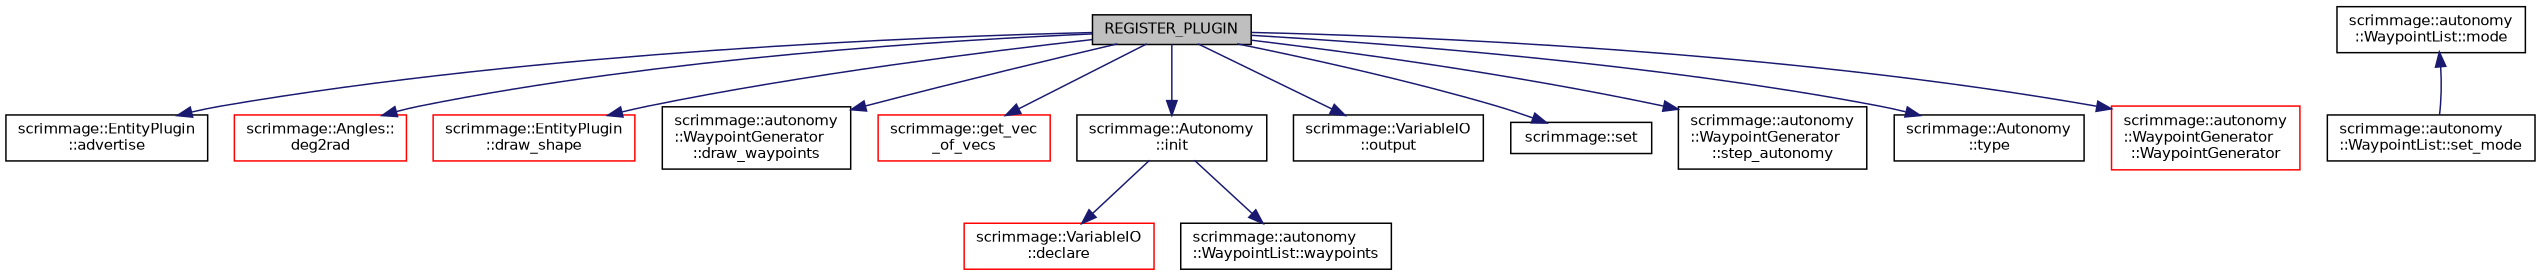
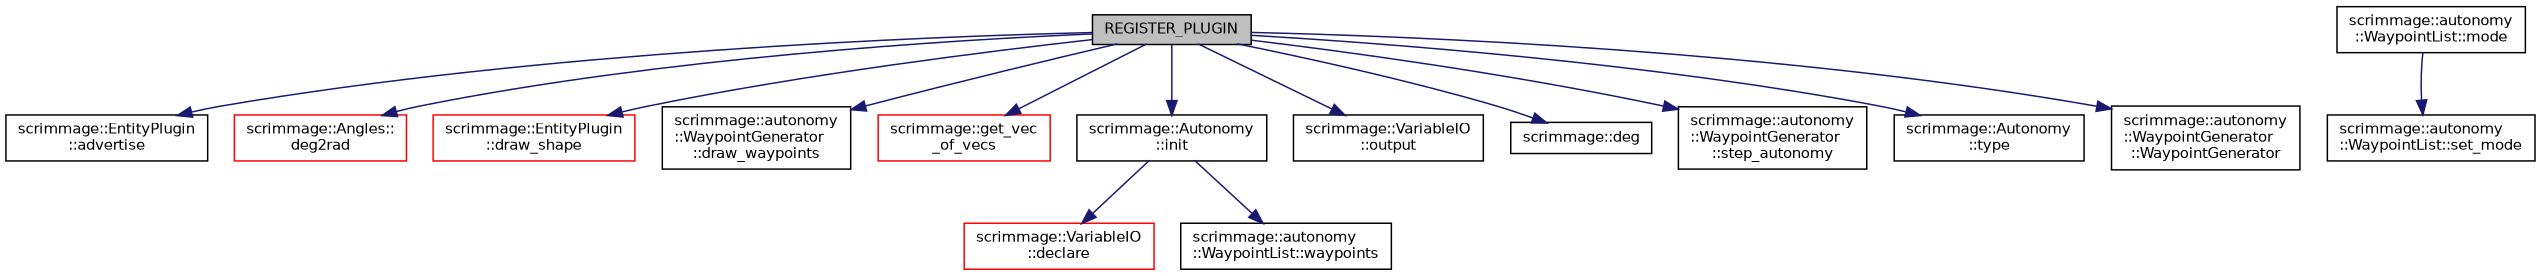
(2441, 91) -> (2421, 76)
(1581, 138) -> (1581, 138)
(2206, 138) -> (2206, 138)
